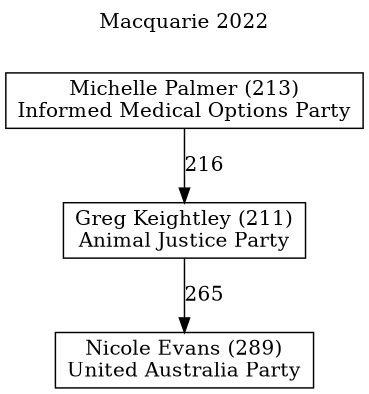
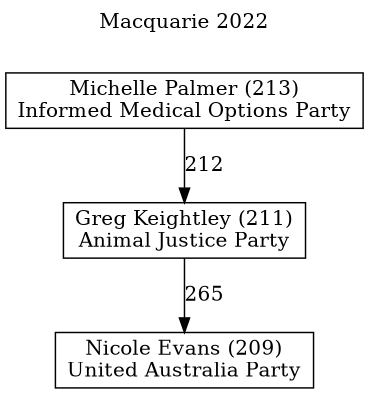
(205, 166) -> (205, 166)
(184, 360) -> (184, 360)
